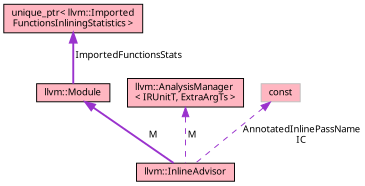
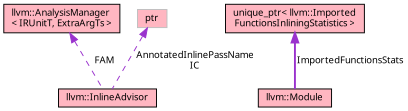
(281, 93) -> (152, 19)
(133, 135) -> none
(191, 135) -> (104, 61)
